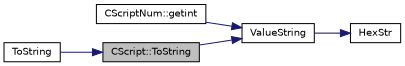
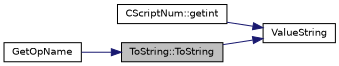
(376, 33) -> none
(32, 52) -> (43, 52)
(151, 52) -> (172, 52)
